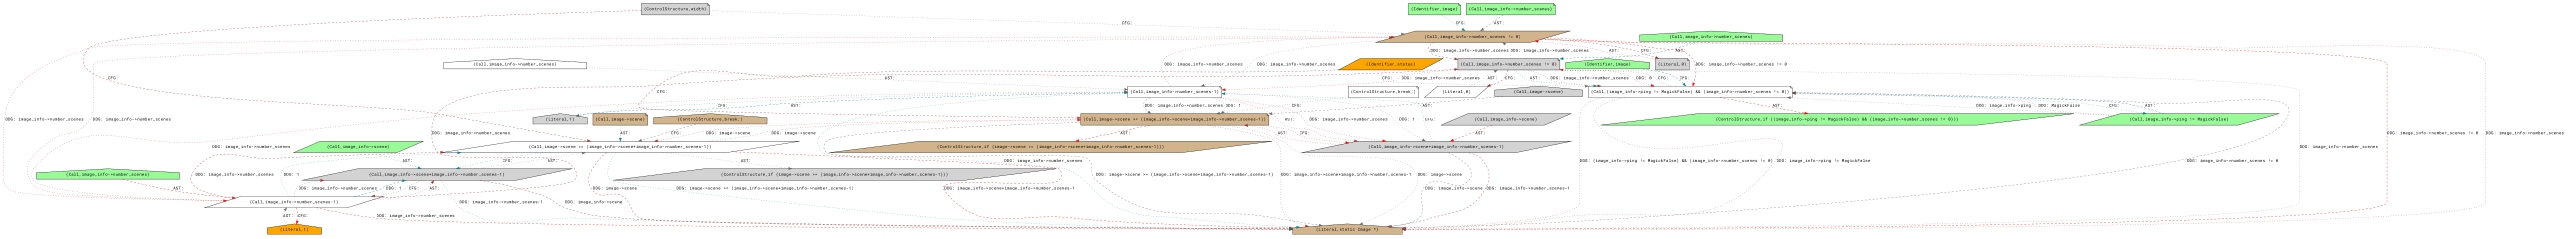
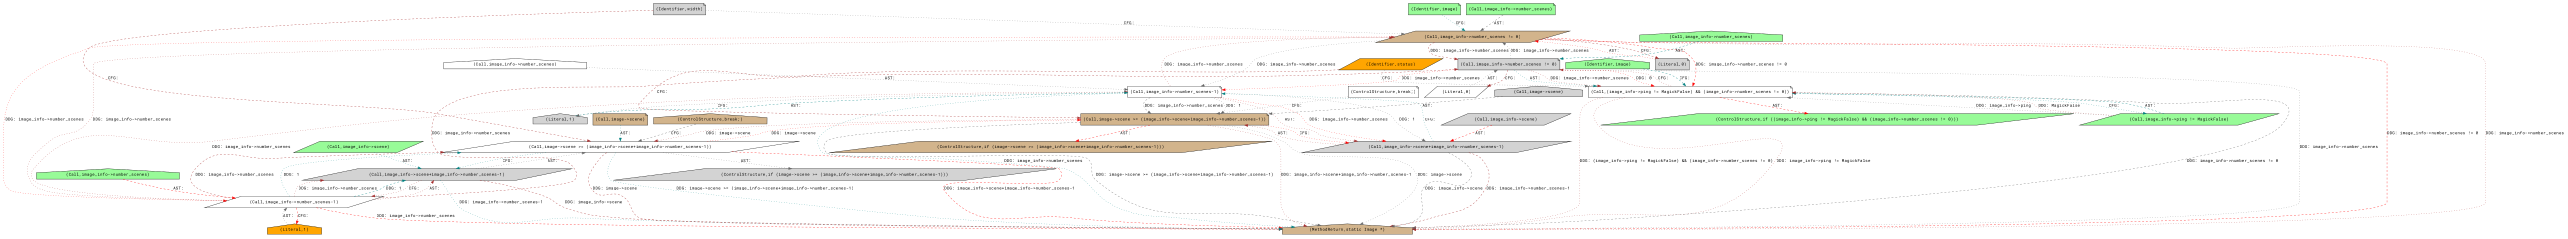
(675, 9) -> (680, 9)
(1347, 230) -> (1347, 230)
